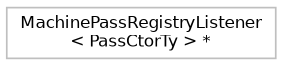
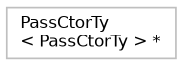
(141, 33) -> (91, 33)
